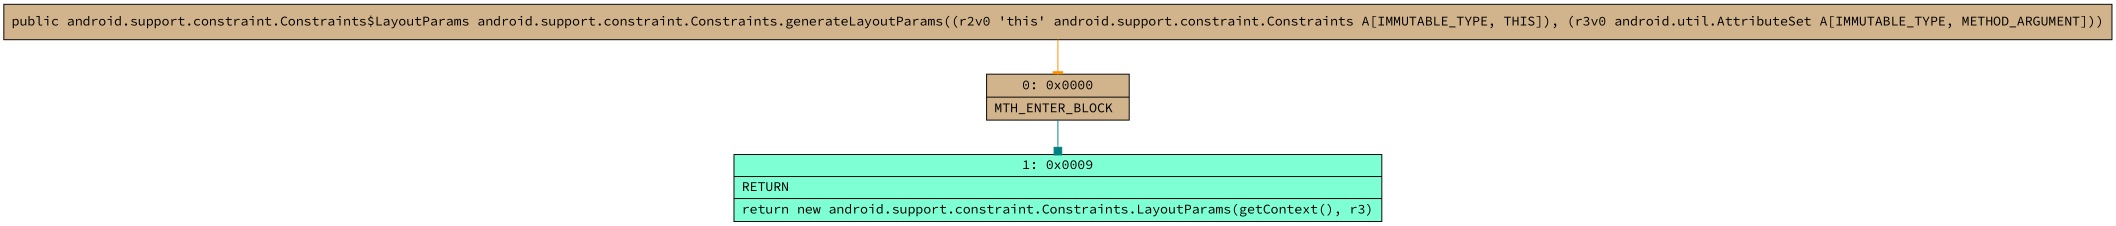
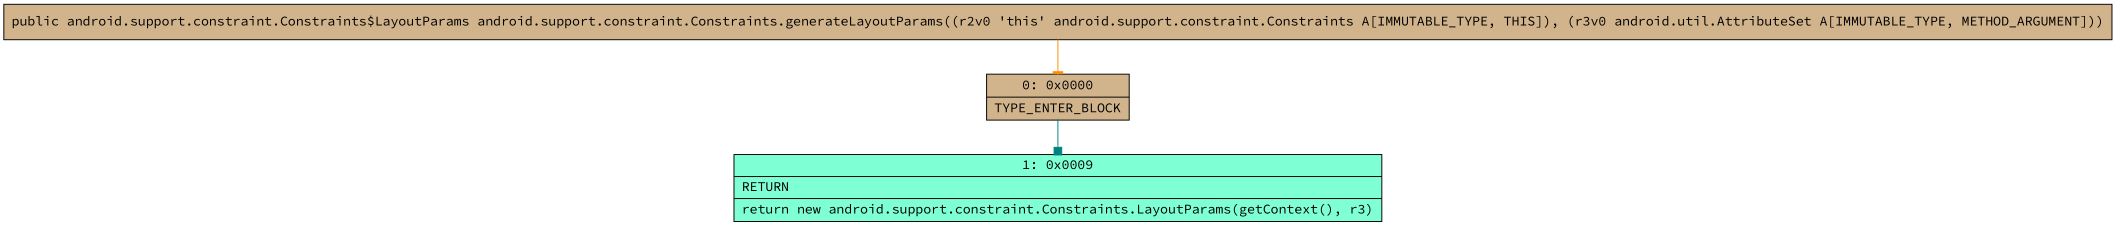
(1054, 108) -> (1058, 108)
